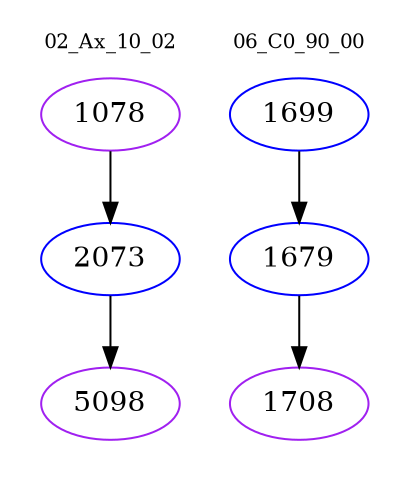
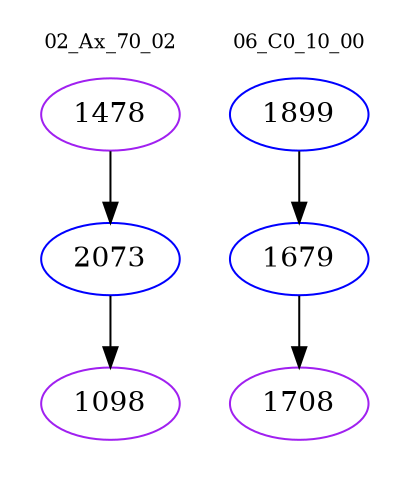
(110, 43) -> (110, 43)
(299, 43) -> (299, 43)
(110, 114) -> (110, 114)
(299, 114) -> (299, 114)
(110, 404) -> (110, 404)
